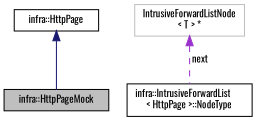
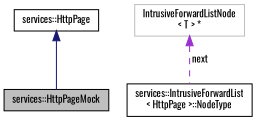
(56, 20) -> (56, 20)
(56, 100) -> (56, 100)
(190, 100) -> (190, 100)
